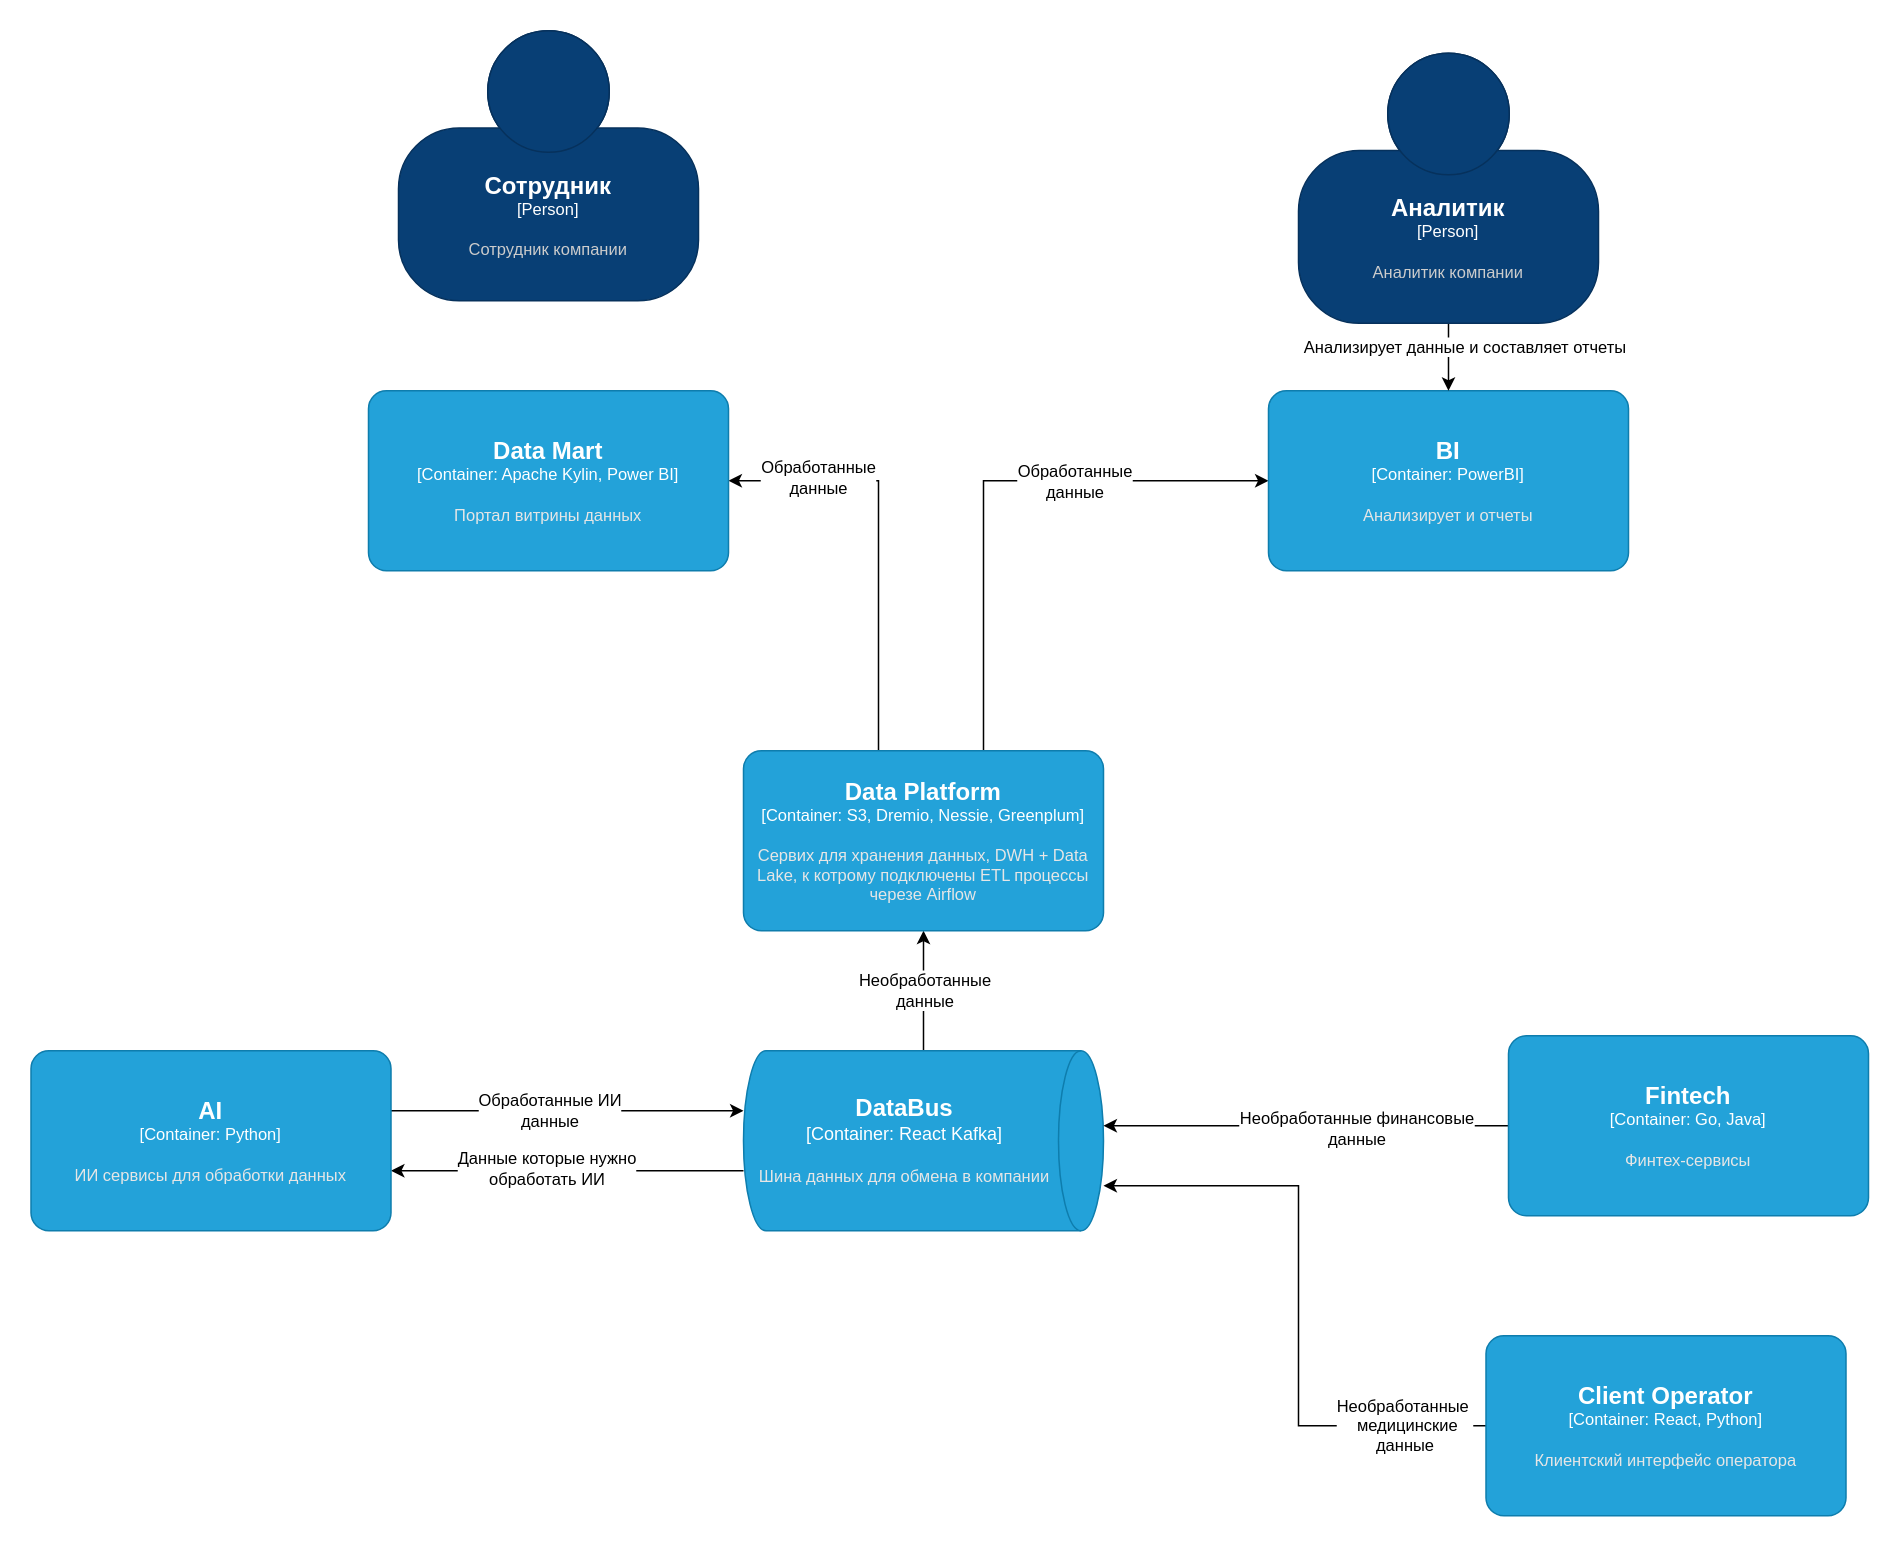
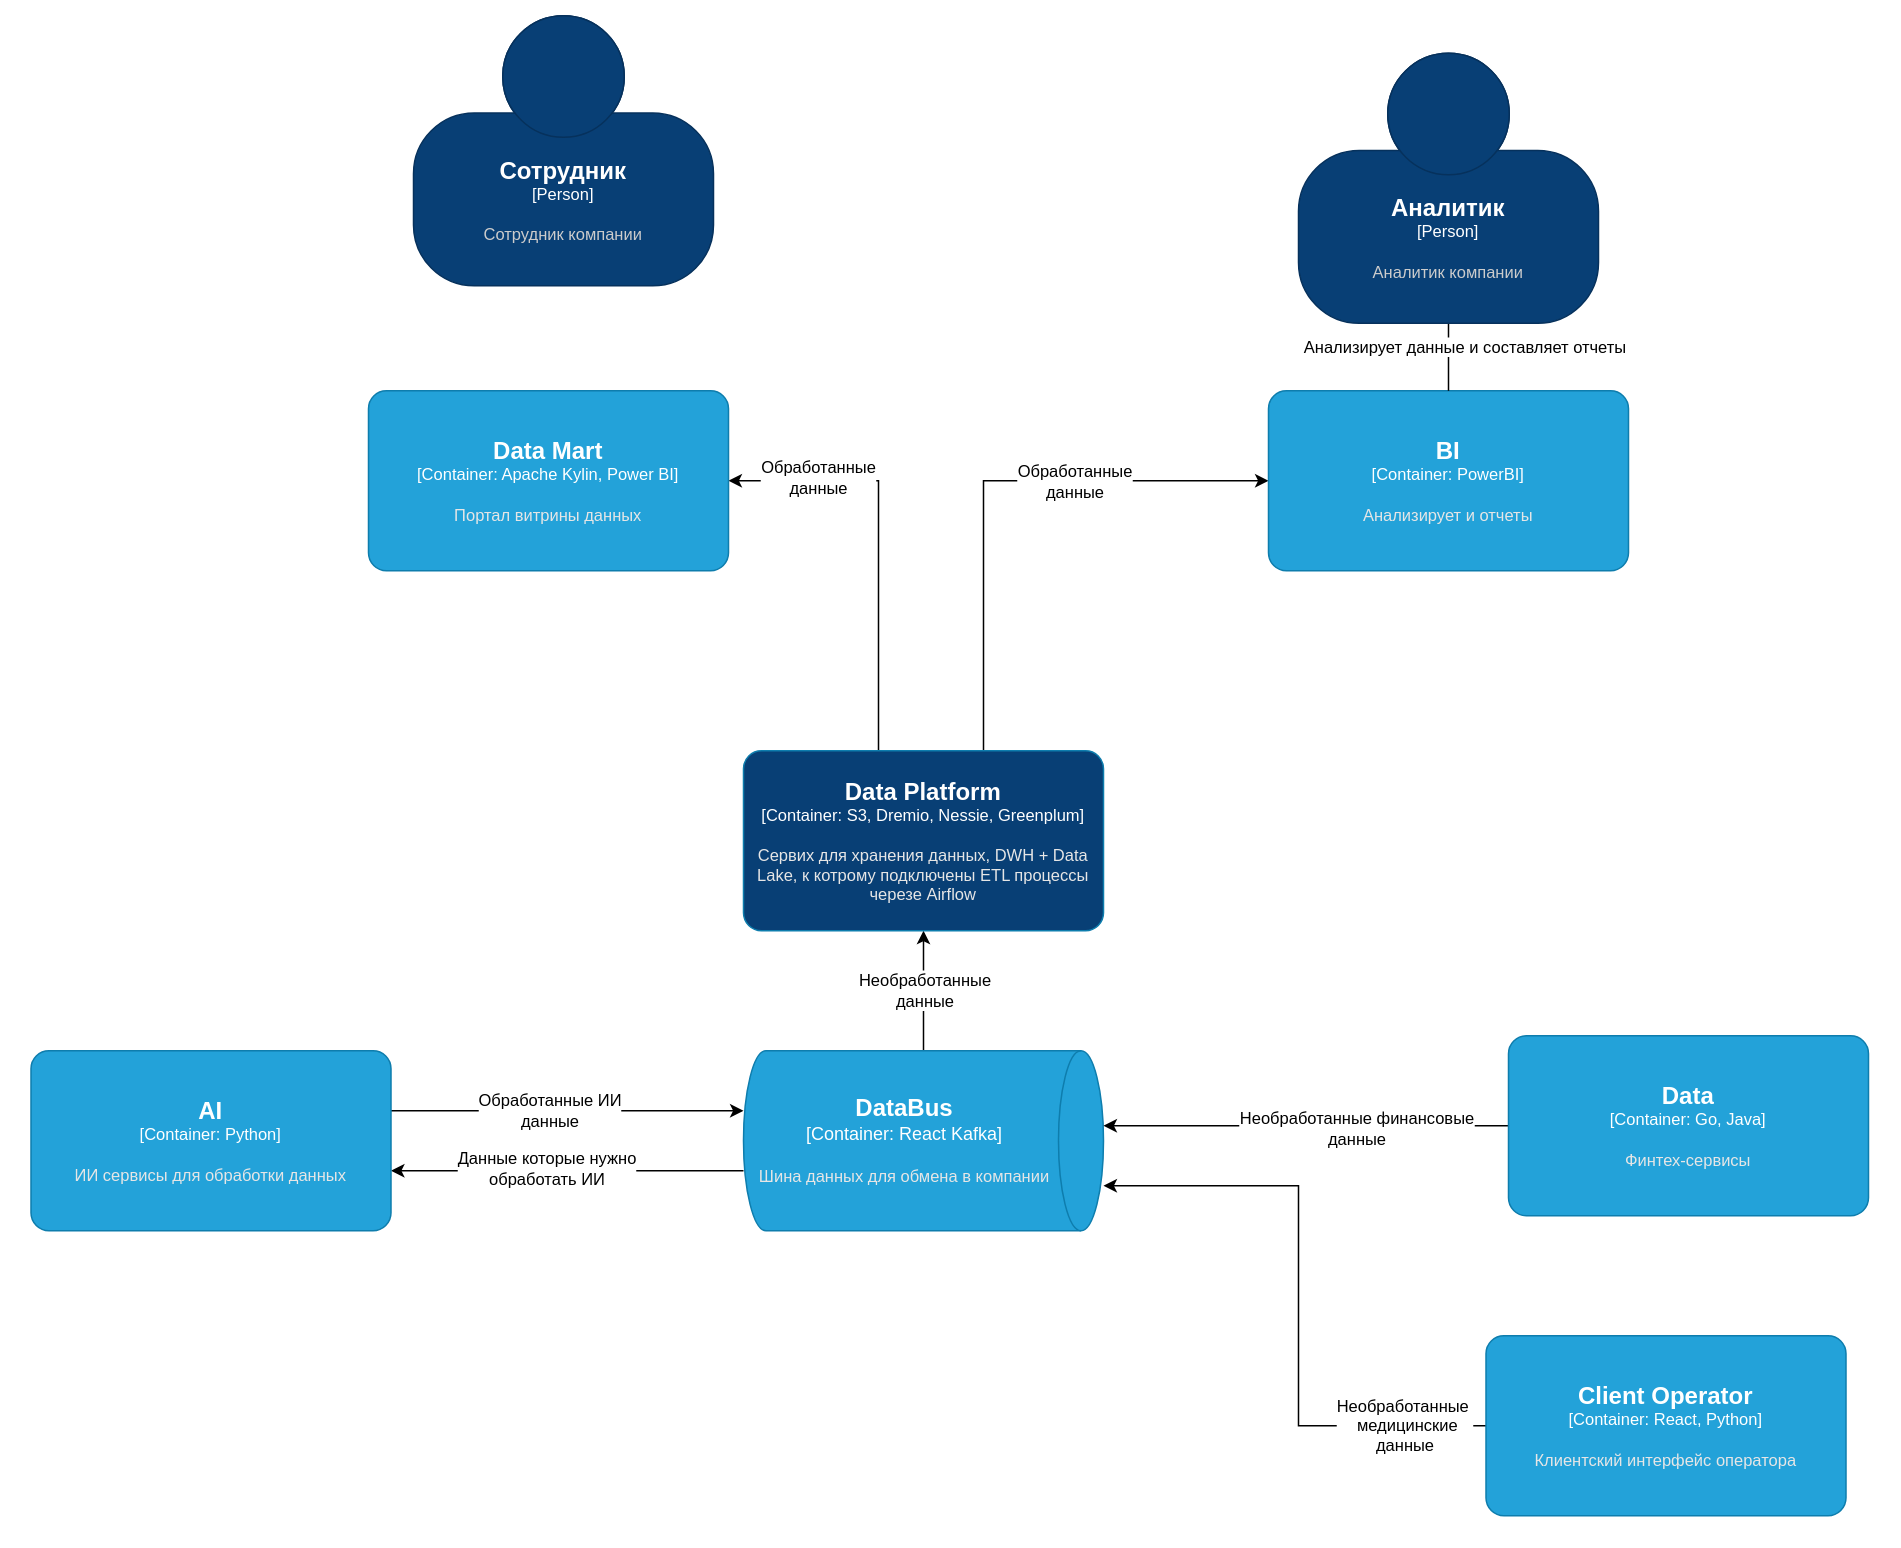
(548, 166) -> (563, 151)
(1448, 379) -> (1448, 383)
(923, 841) -> (923, 841)
(1688, 1126) -> (1688, 1126)
